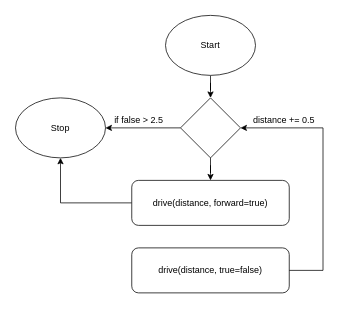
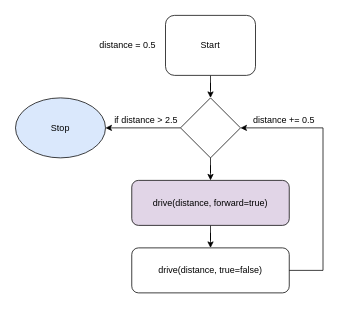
none -> (132, 45)
(210, 45) -> (210, 45)
(143, 121) -> (150, 121)
(60, 128) -> (60, 128)
(60, 184) -> (210, 239)
(210, 203) -> (210, 203)
